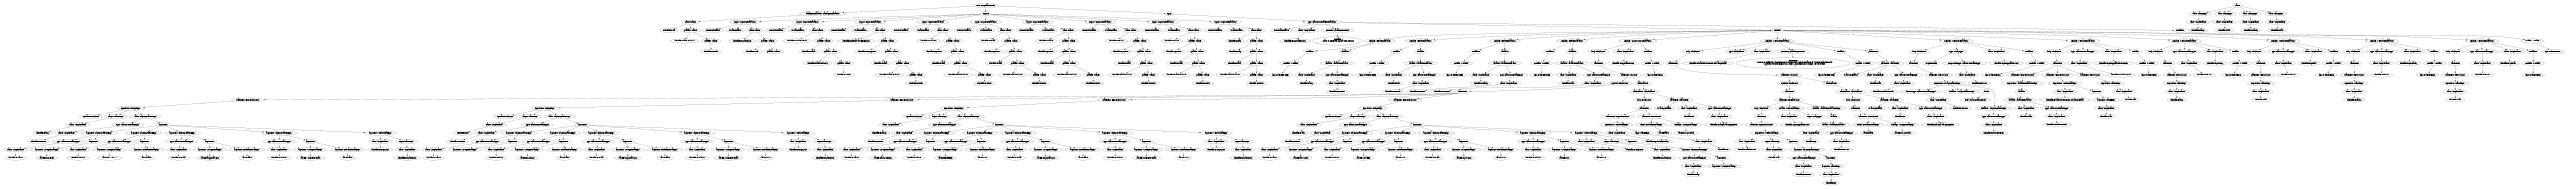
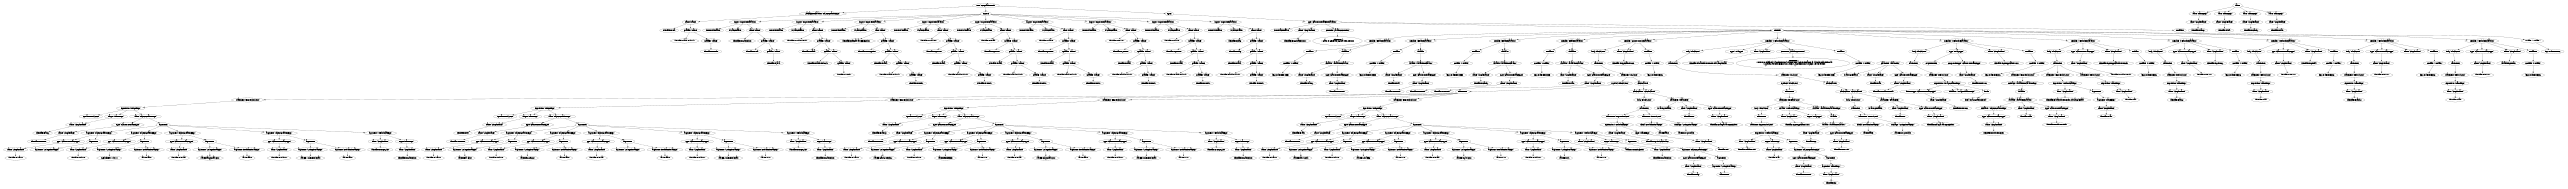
(823, 14) -> (823, 14)
(1337, 41) -> (1337, 41)
(1737, 52) -> (1737, 52)
(1873, 52) -> none
none -> (774, 63)
(2408, 63) -> none
(2508, 63) -> (2508, 63)
(2023, 83) -> (2023, 83)
(1984, 88) -> (1970, 87)
(1635, 150) -> (1635, 150)
(47, 158) -> none
(109, 158) -> (109, 158)
none -> (465, 158)
(628, 158) -> none
none -> (1724, 175)
